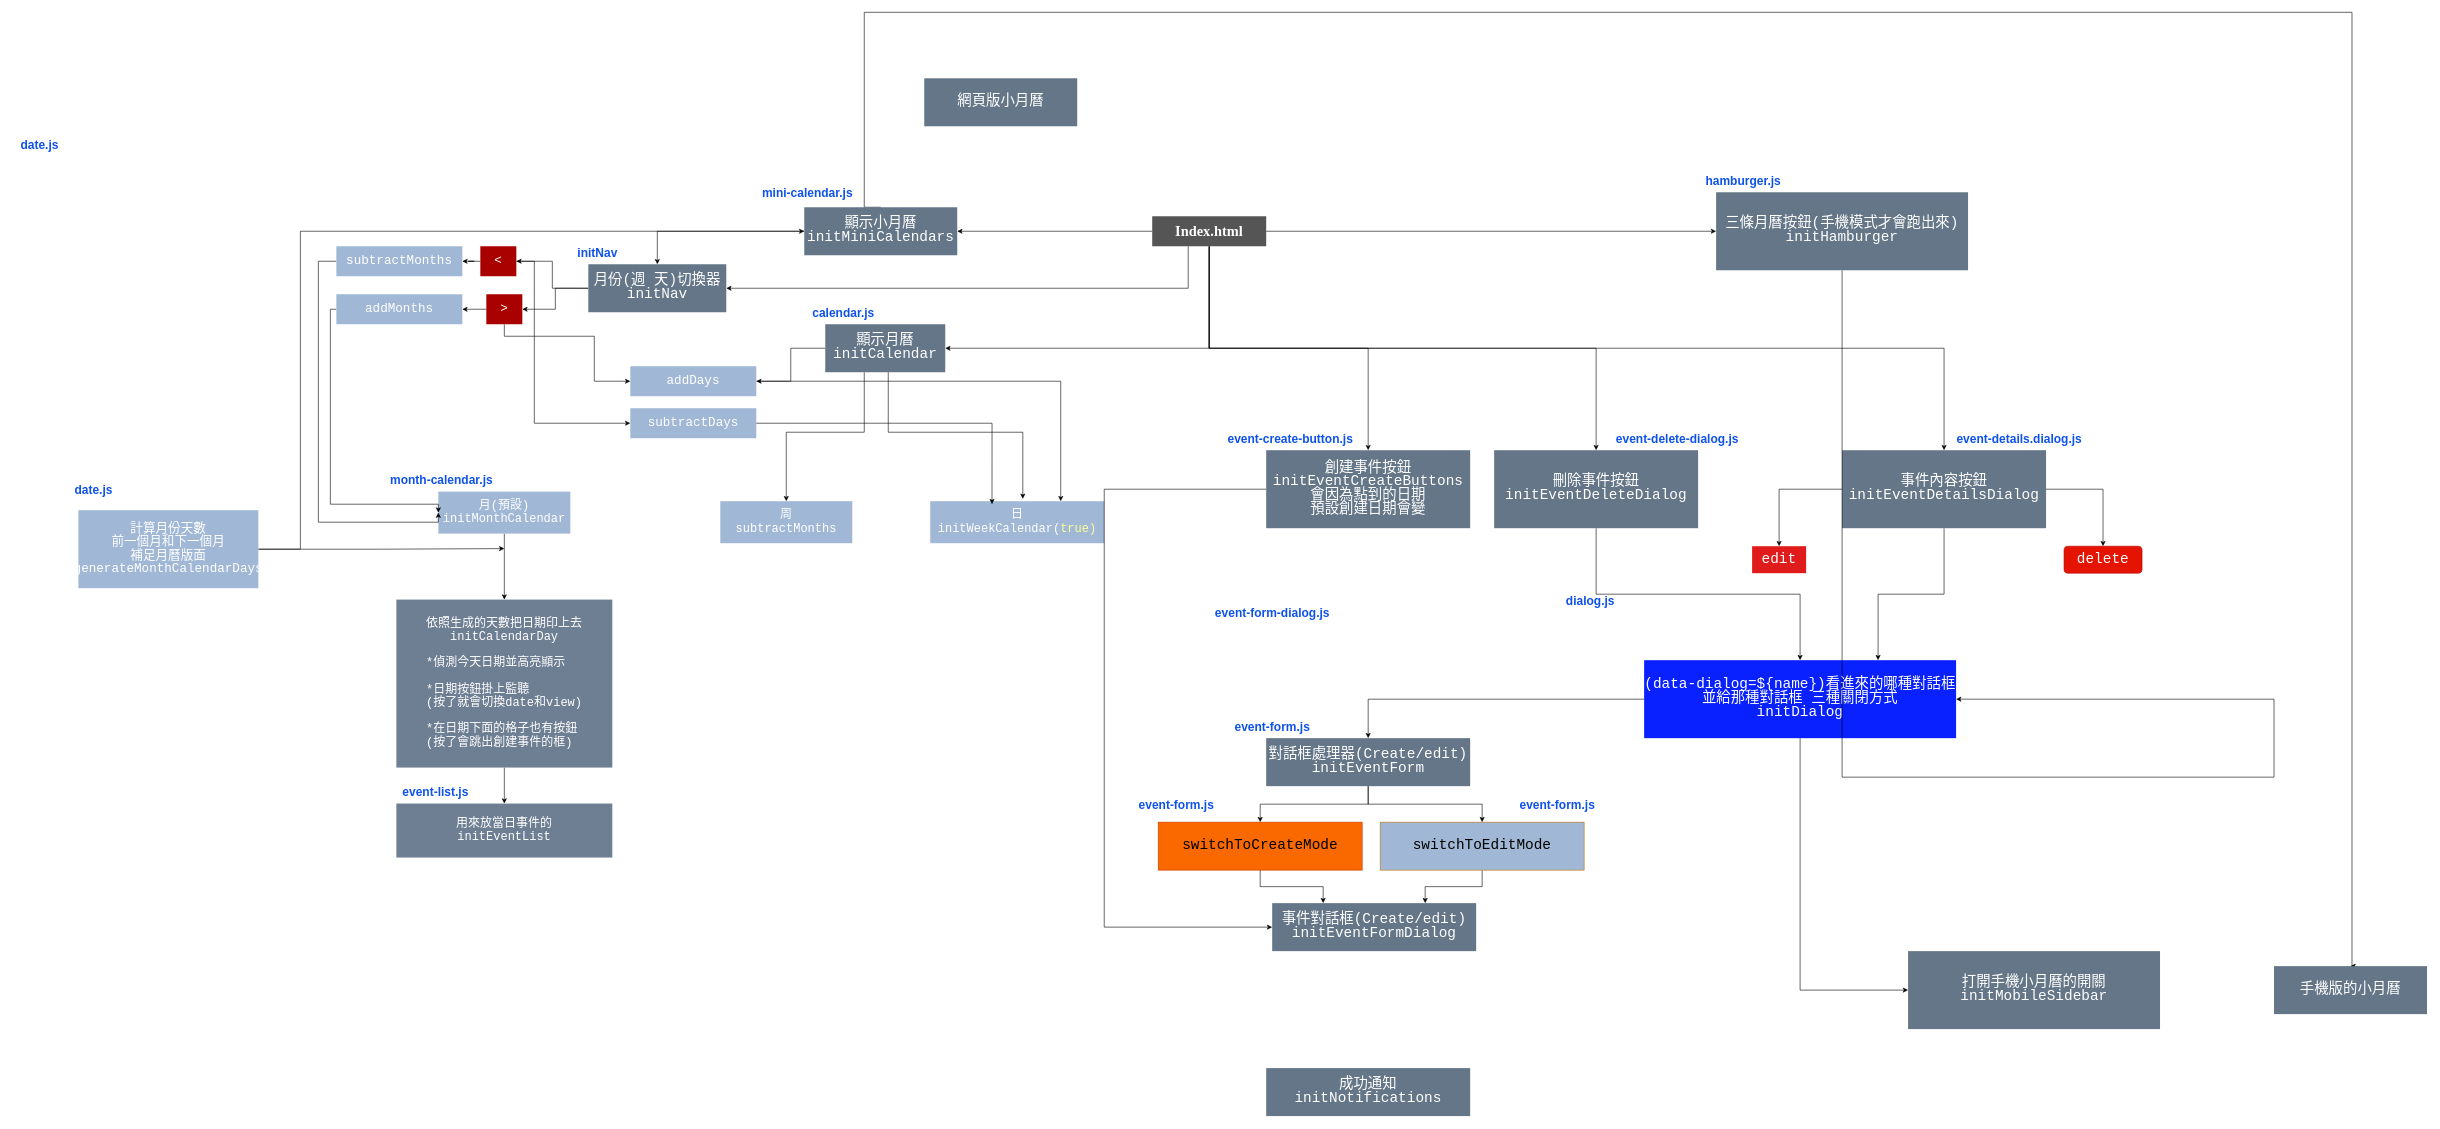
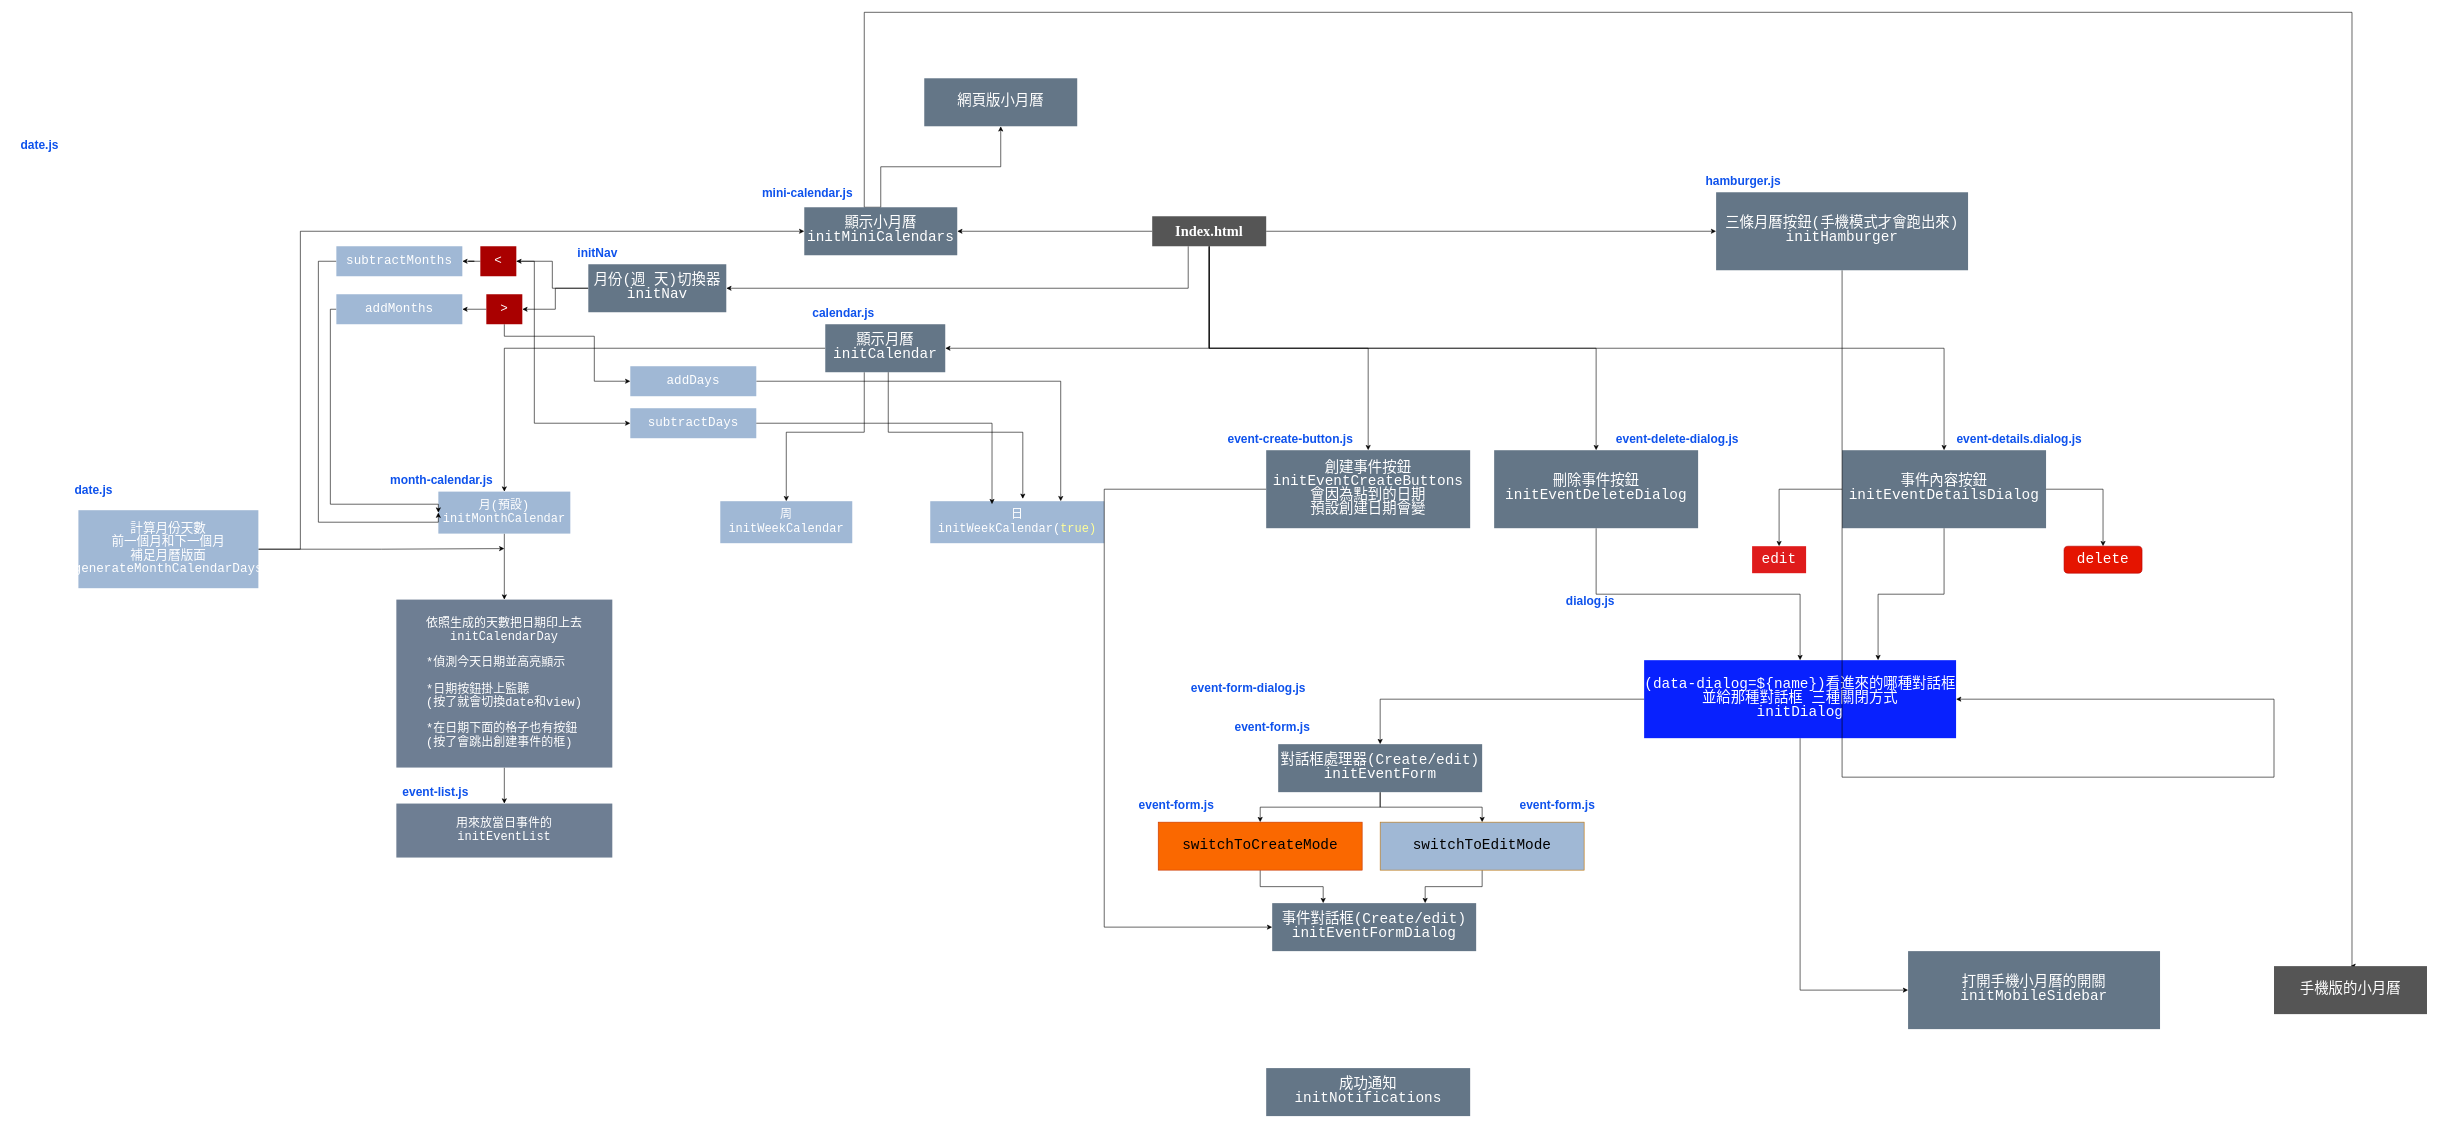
(657, 258) -> (1001, 167)
(791, 363) -> (504, 348)
(786, 522) -> (786, 522)
(1272, 612) -> (1248, 687)
(1368, 762) -> (1380, 768)
(2351, 990) -> (2351, 990)
